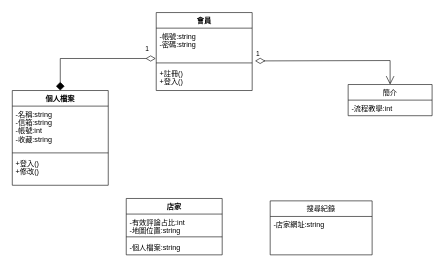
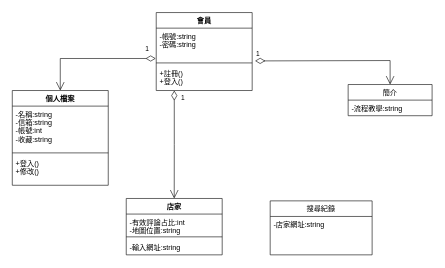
(60, 81) -> (60, 85)
(374, 108) -> (380, 108)
none -> (174, 148)
(158, 247) -> (158, 247)
